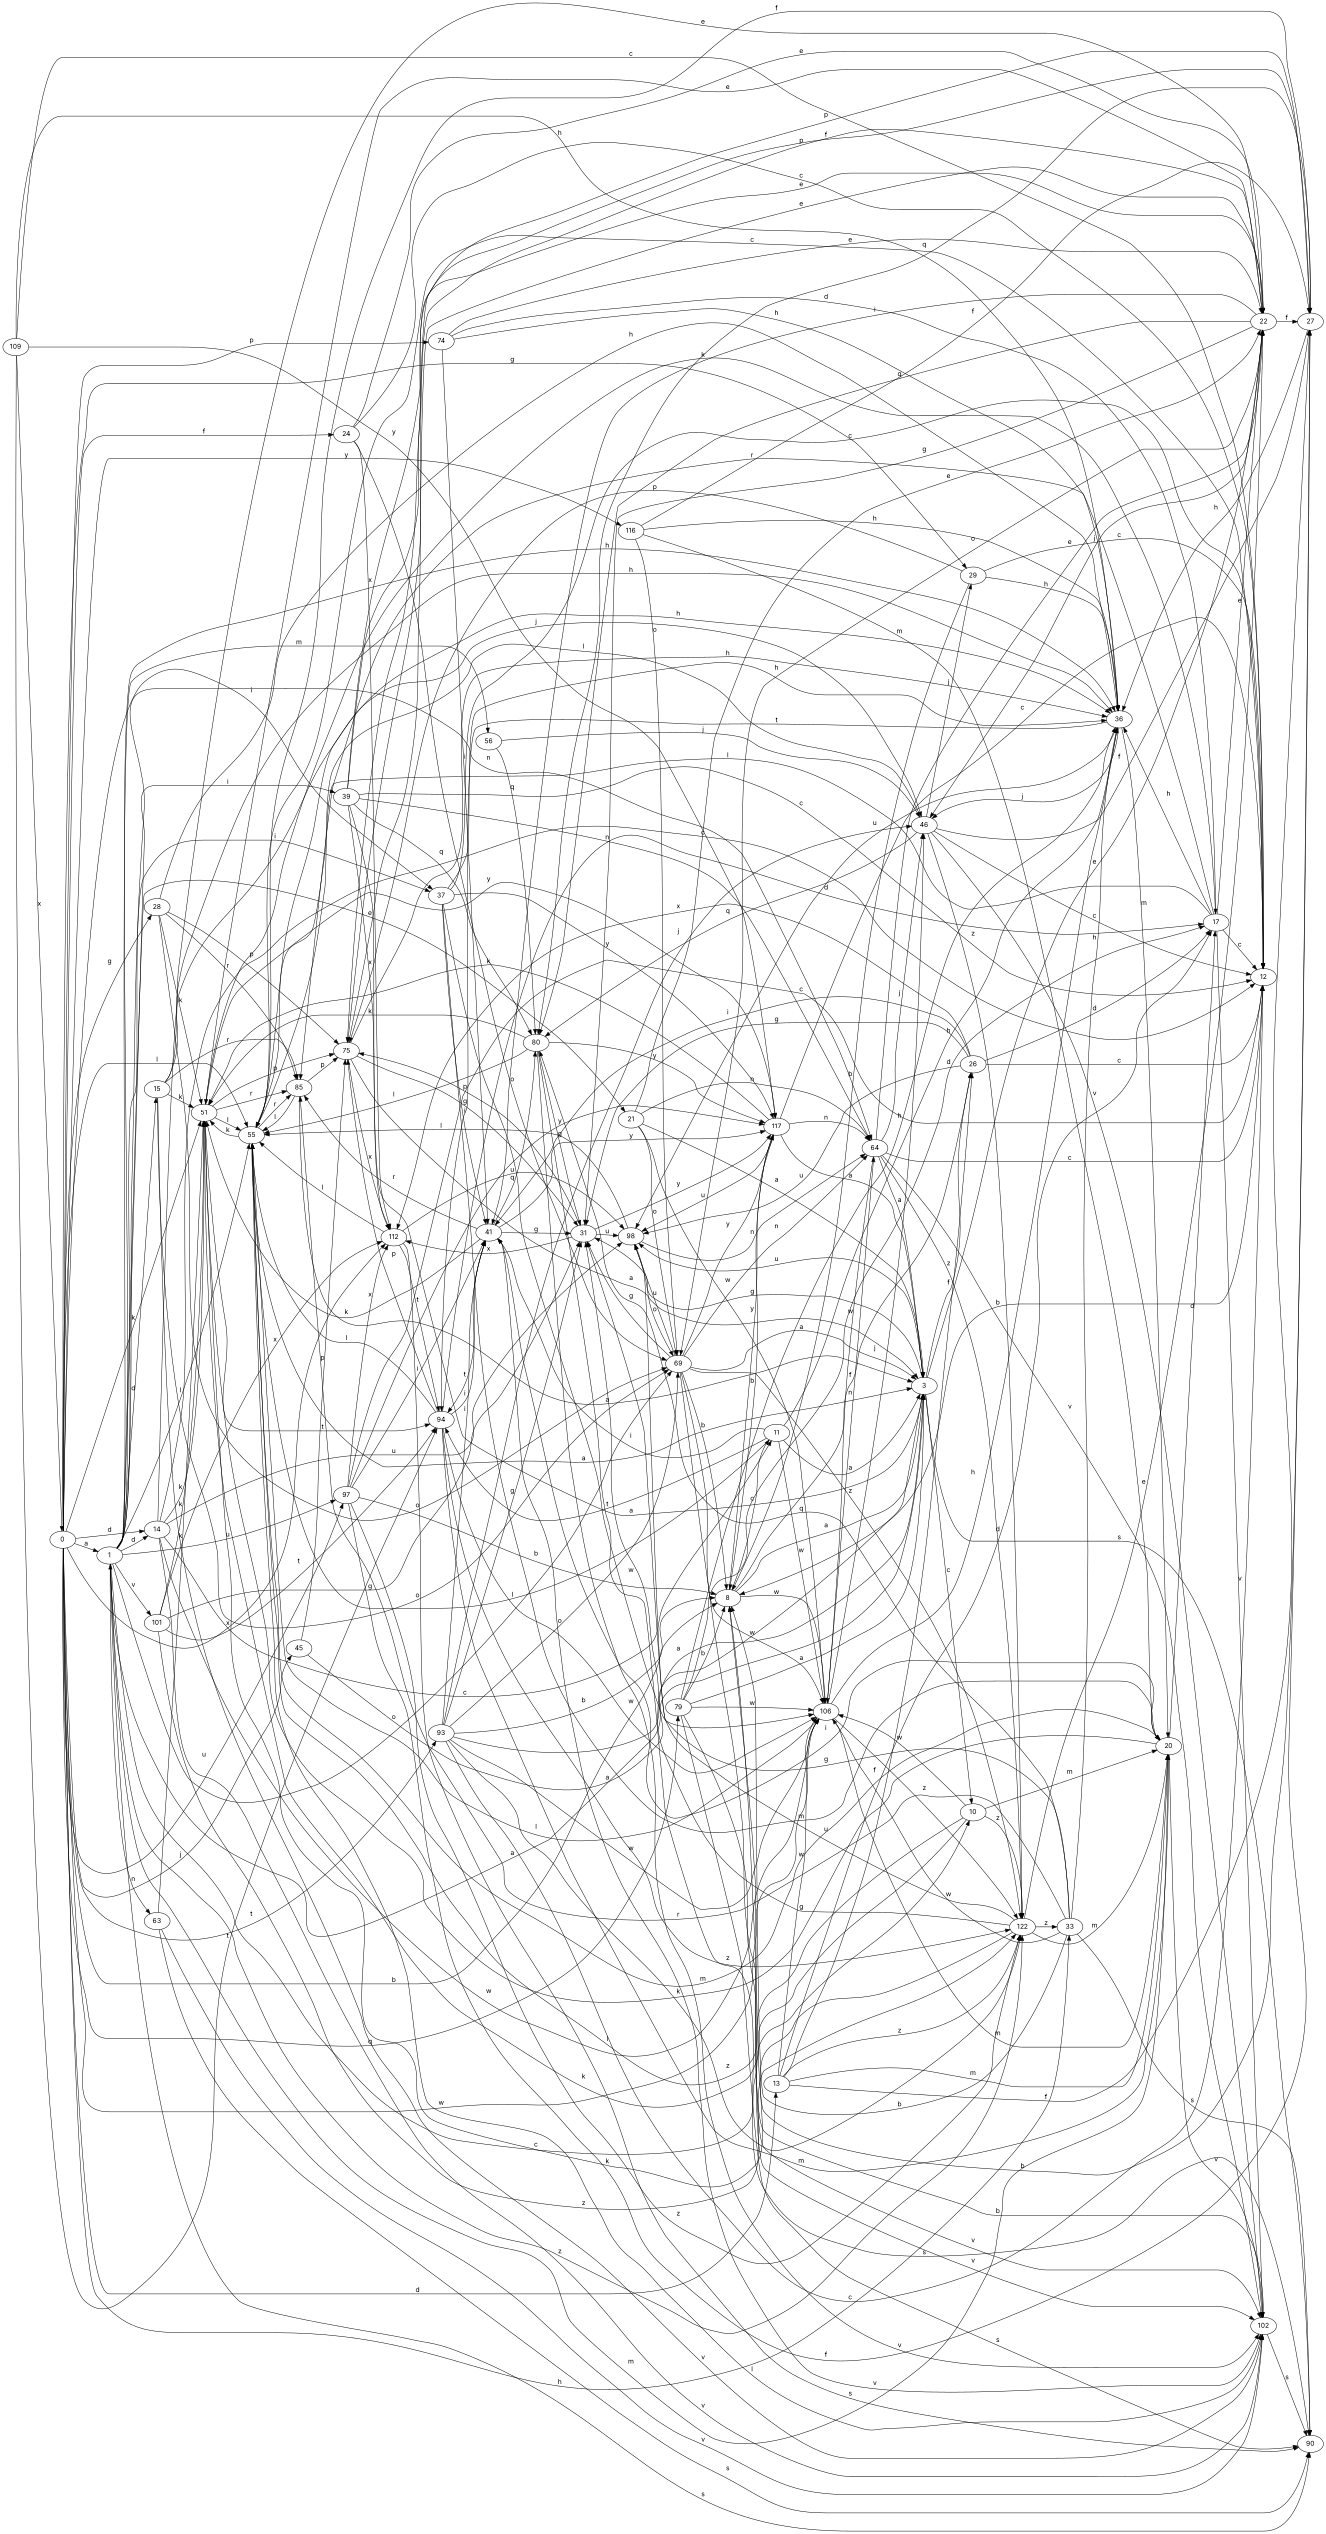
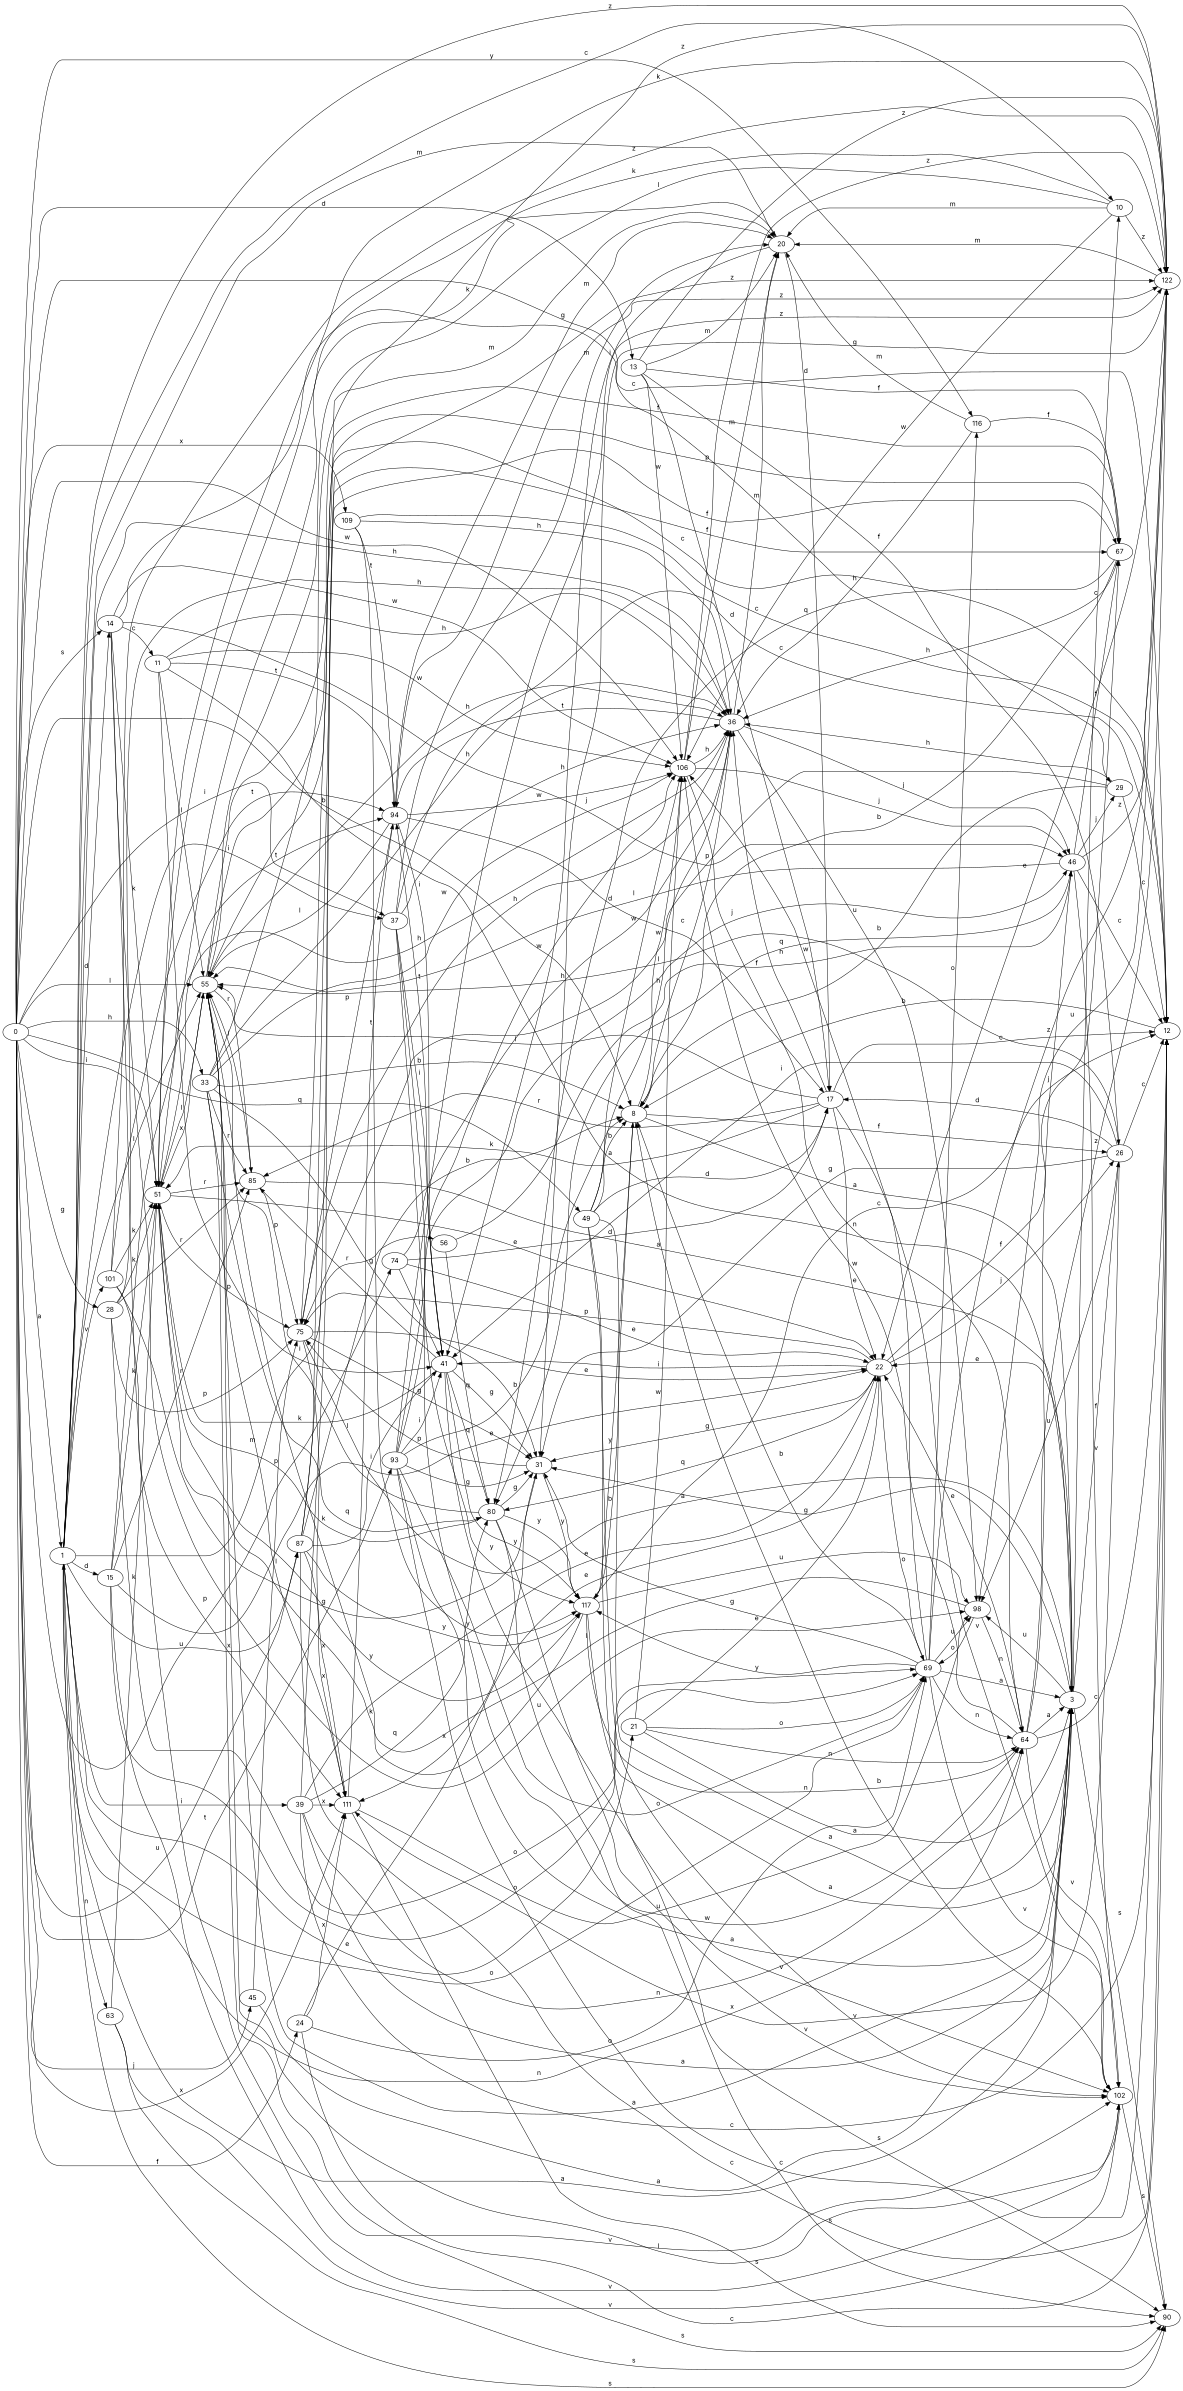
(1311, 322) -> (1120, 552)
(1095, 546) -> (1011, 1277)
(703, 730) -> (757, 963)
(39, 941) -> (37, 477)
(662, 944) -> (953, 1049)
(228, 1130) -> (181, 1128)
(605, 1235) -> none
(394, 1237) -> (347, 1805)
(133, 1318) -> (86, 1060)
(569, 1383) -> (475, 1666)
(346, 1495) -> (300, 1544)
(752, 1517) -> (696, 924)
(110, 1530) -> (63, 652)
(327, 1701) -> (736, 939)
(678, 1707) -> (586, 1219)
(1044, 1927) -> (475, 253)
(1180, 2044) -> none
